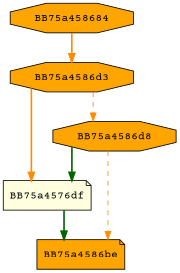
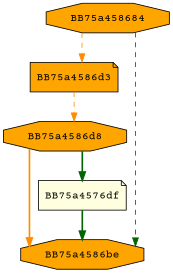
(72, 43) -> (82, 43)
(72, 77) -> (74, 77)
(31, 130) -> none
none -> (135, 135)
(108, 191) -> (29, 193)
(81, 254) -> (82, 254)
